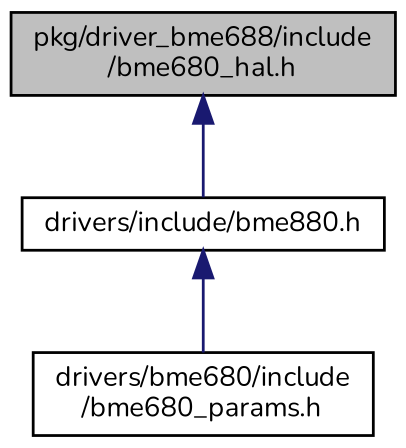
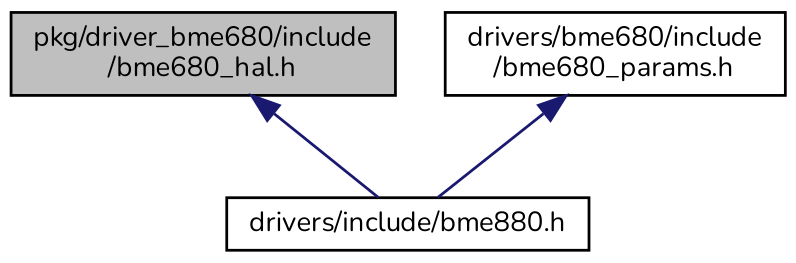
(203, 54) -> (203, 54)
(203, 316) -> (491, 155)
